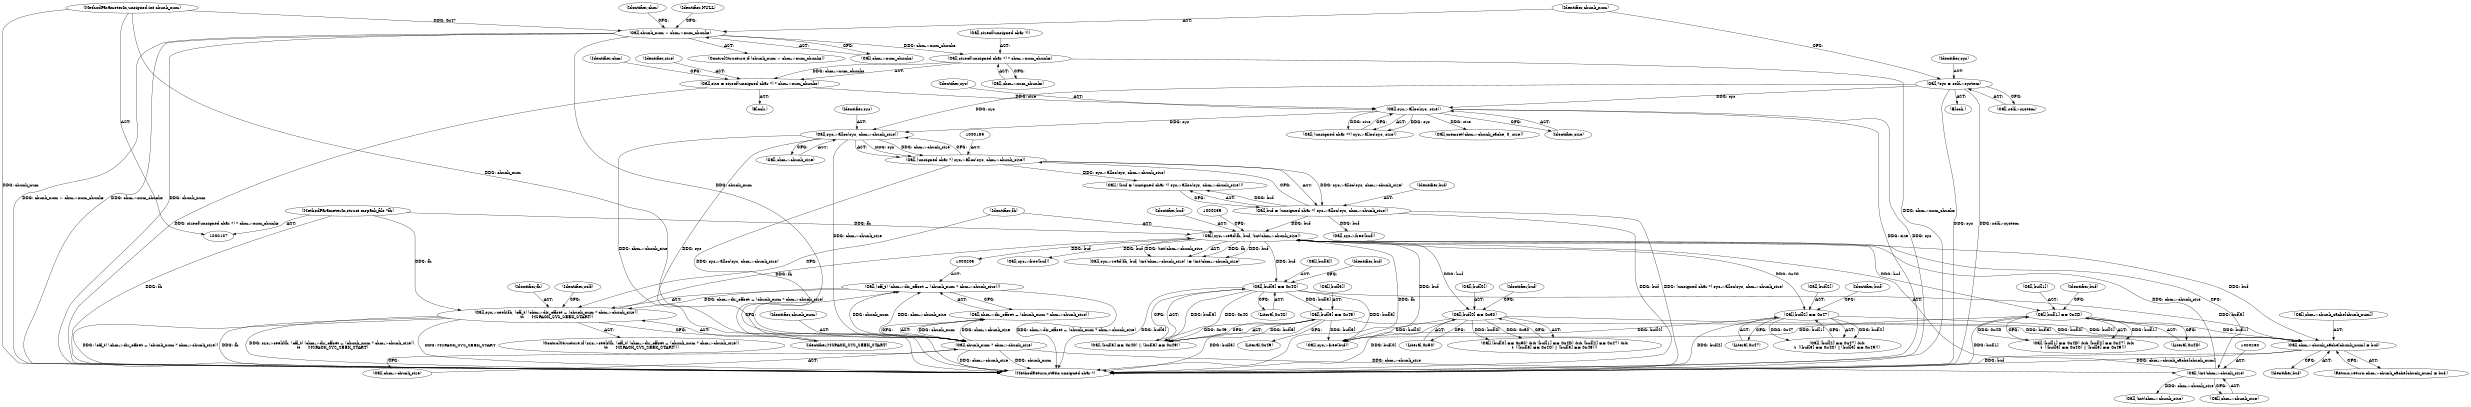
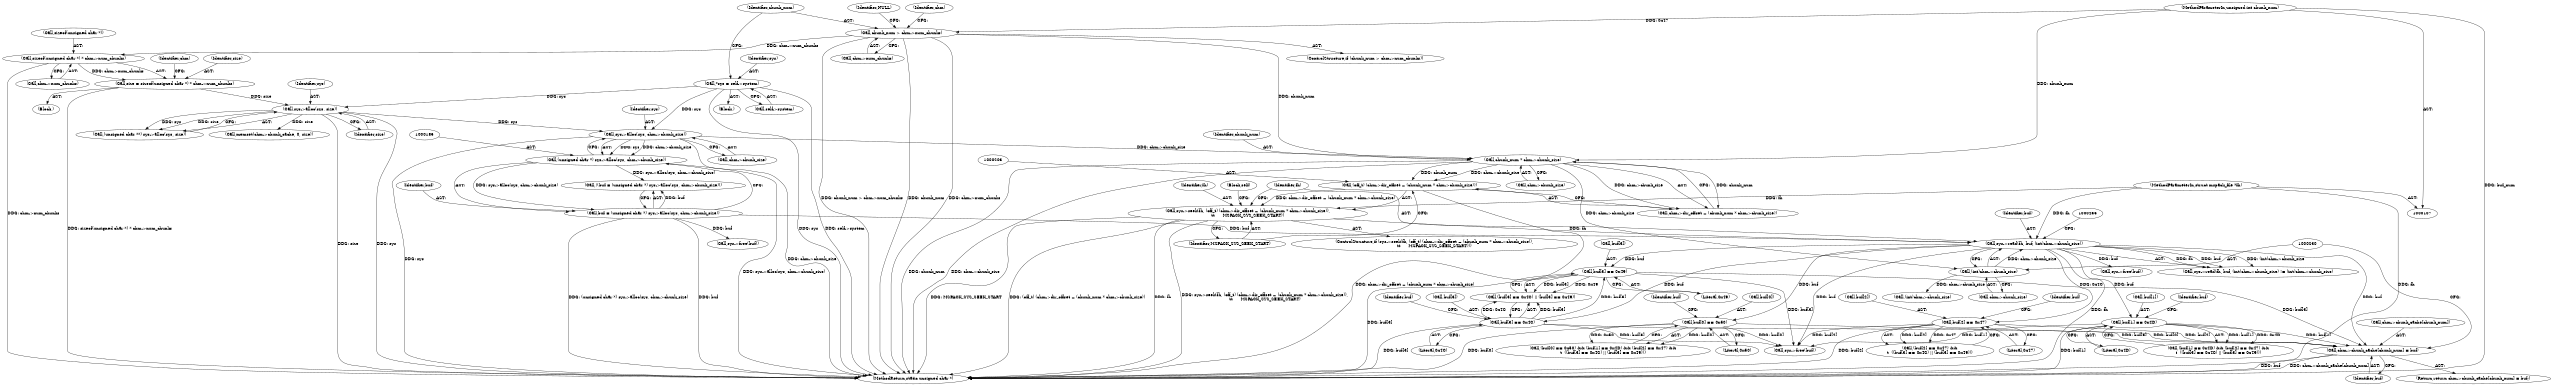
(21, 186) -> (2500, 185)
(1087, 245) -> (1789, 246)
(578, 287) -> (1239, 185)
none -> (1636, 288)
(2347, 363) -> (2417, 298)
